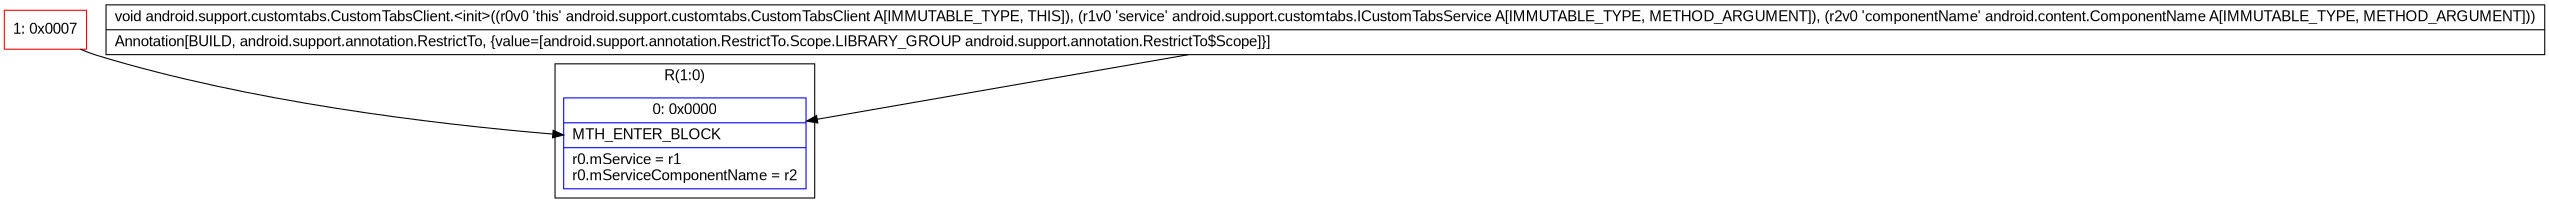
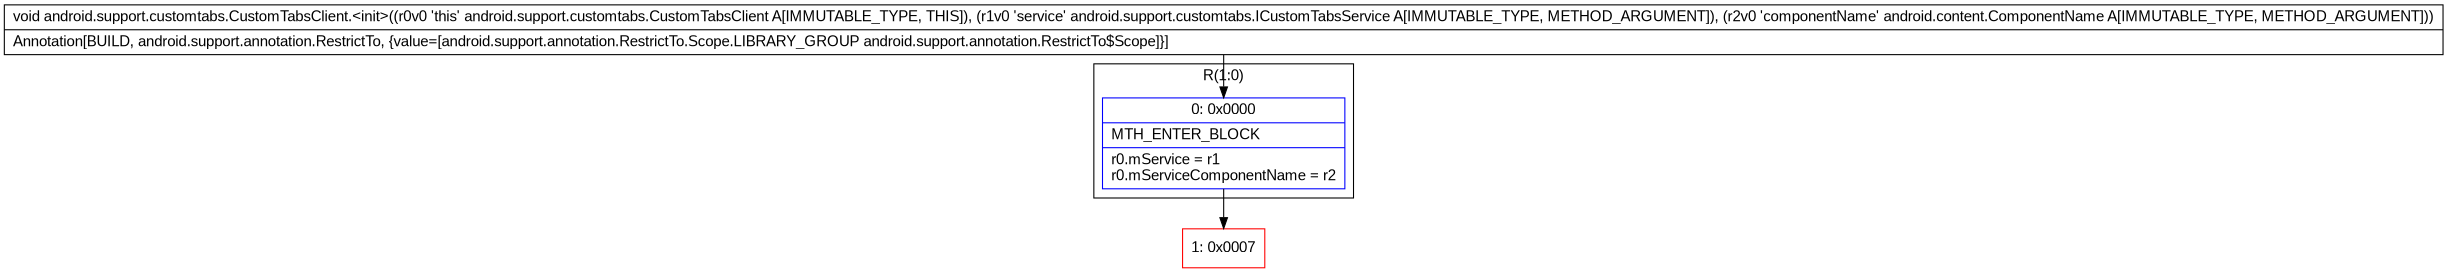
(314, 104) -> (1224, 205)
